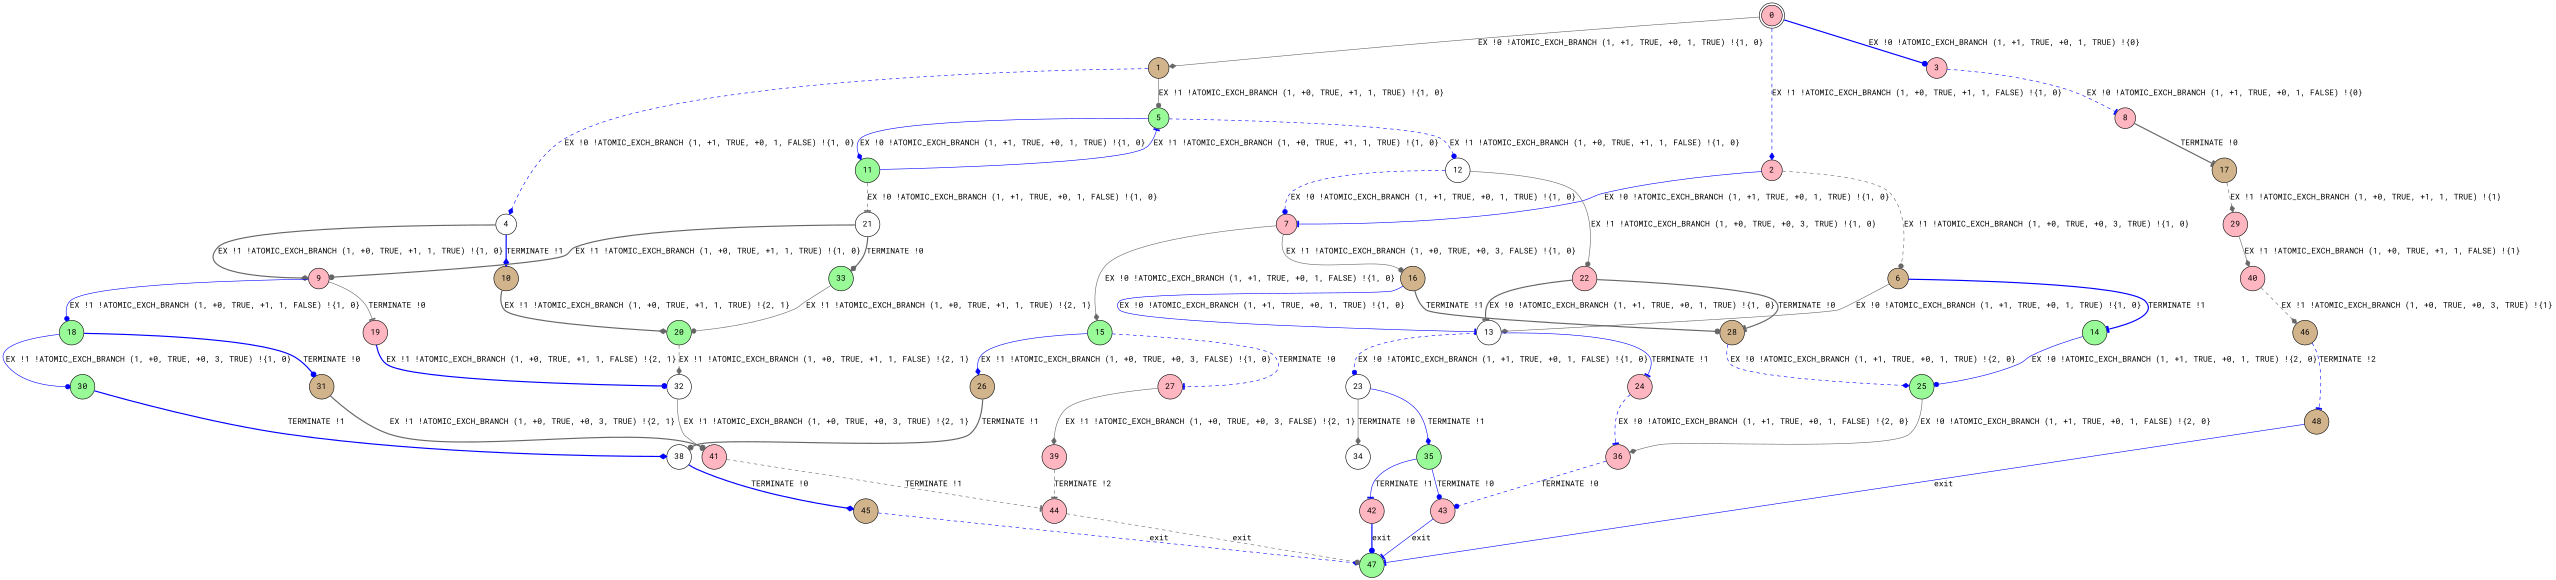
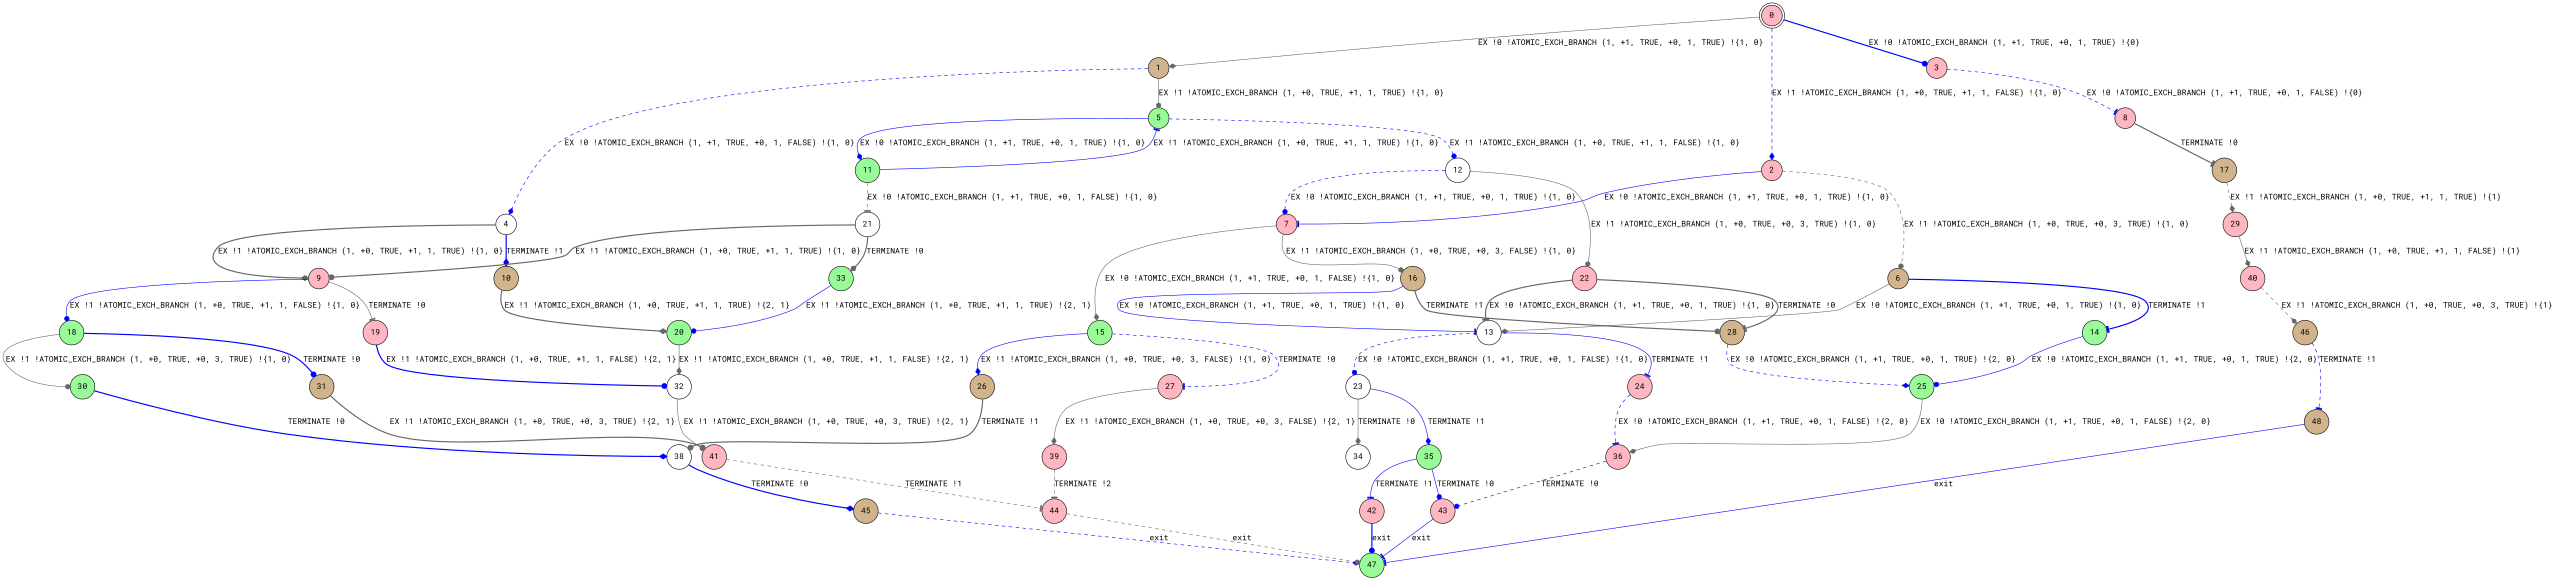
(767, 318) -> (767, 318)
(679, 356) -> (679, 356)
(2348, 360) -> (2348, 360)
(5, 361) -> (5, 361)
(317, 422) -> (317, 422)
